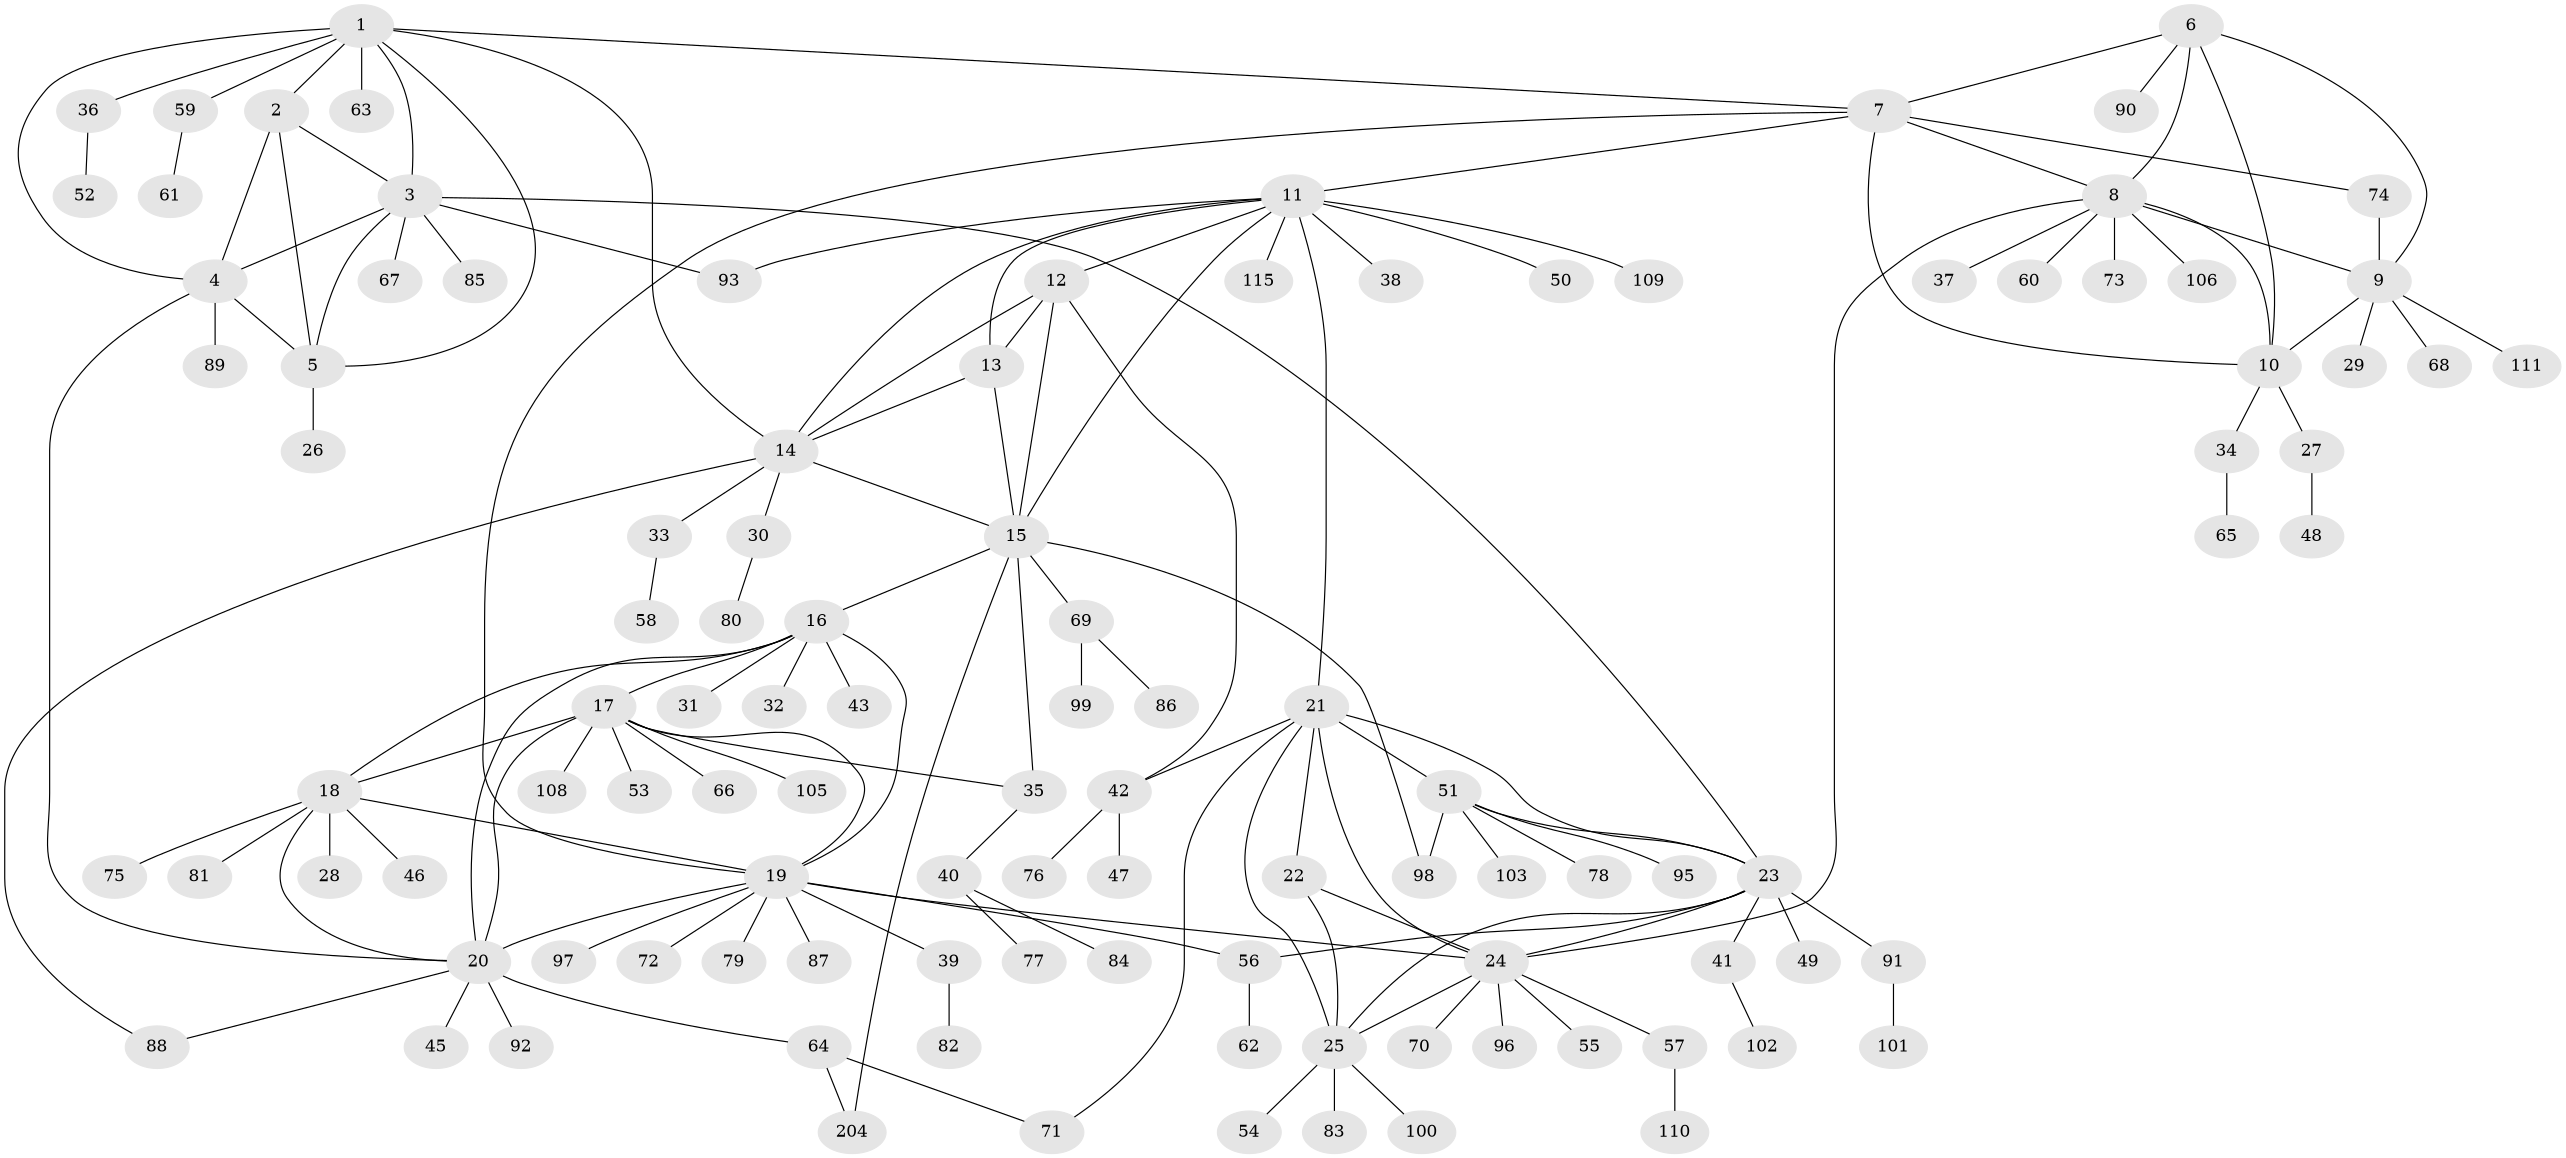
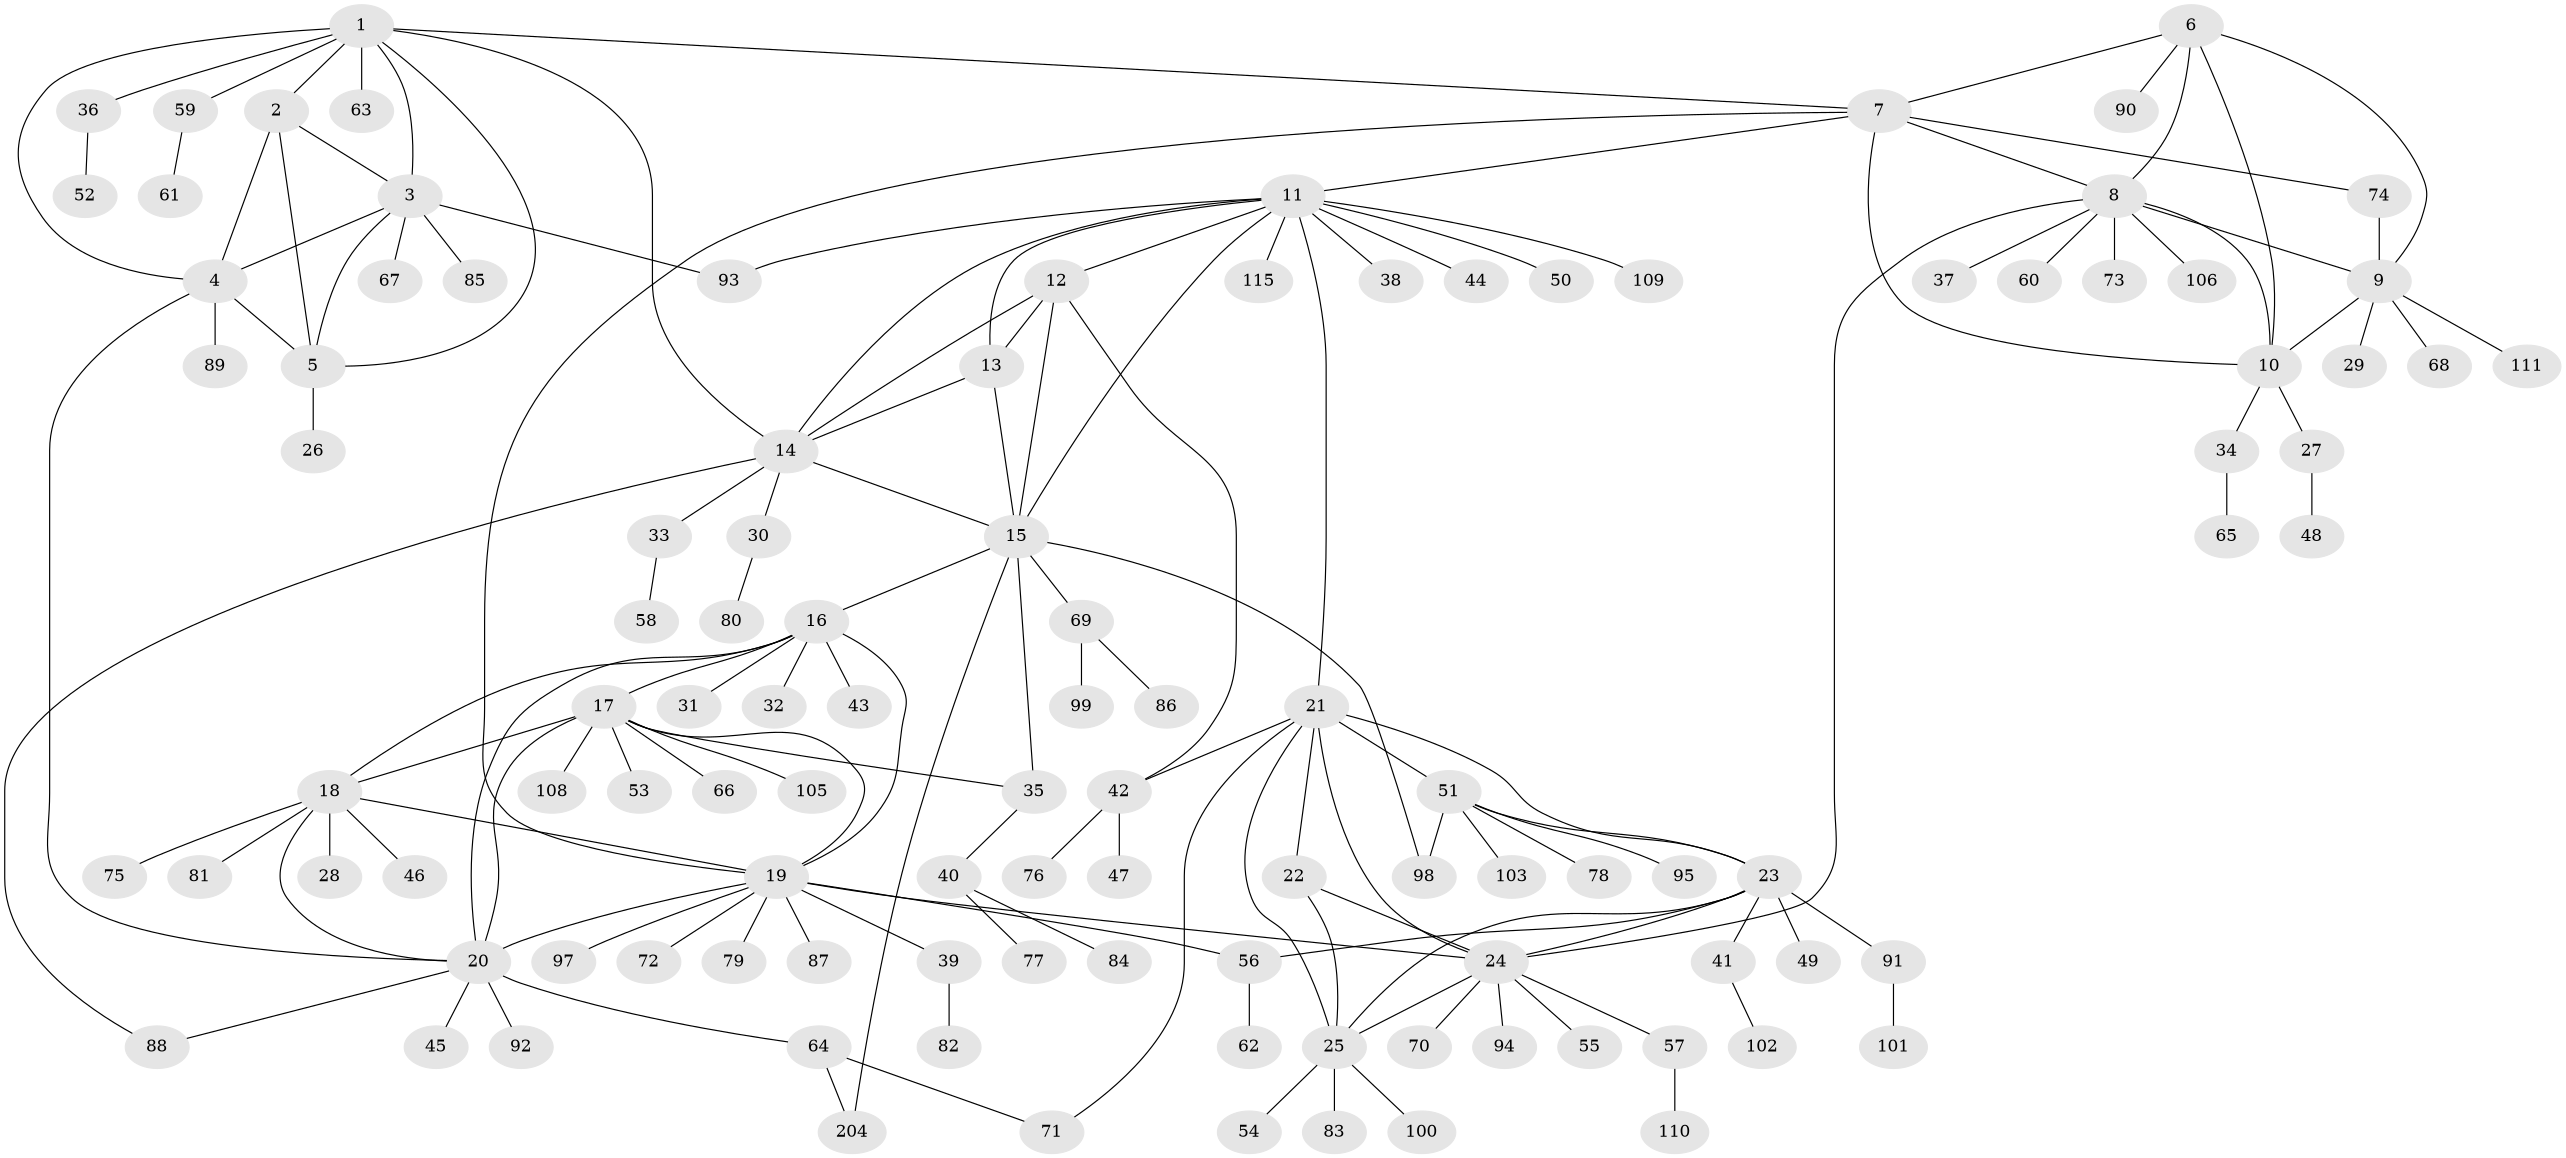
none -> (1476, 281)
(1203, 315) -> none
(1505, 1047) -> (1505, 1047)
